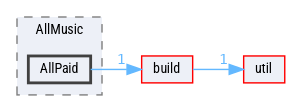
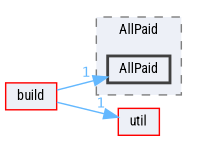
(60, 30) -> (139, 30)
(111, 69) -> (75, 85)
